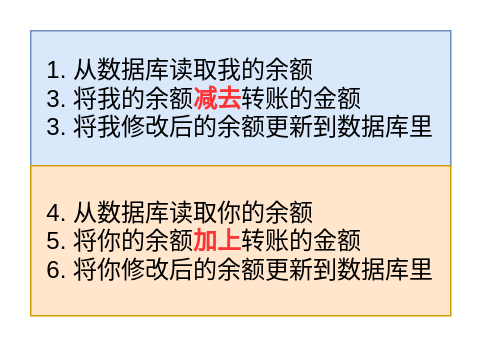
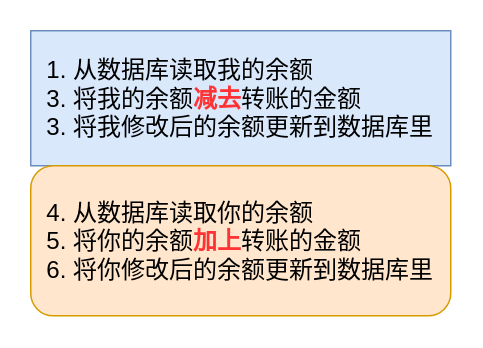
(241, 241) -> (241, 241)
